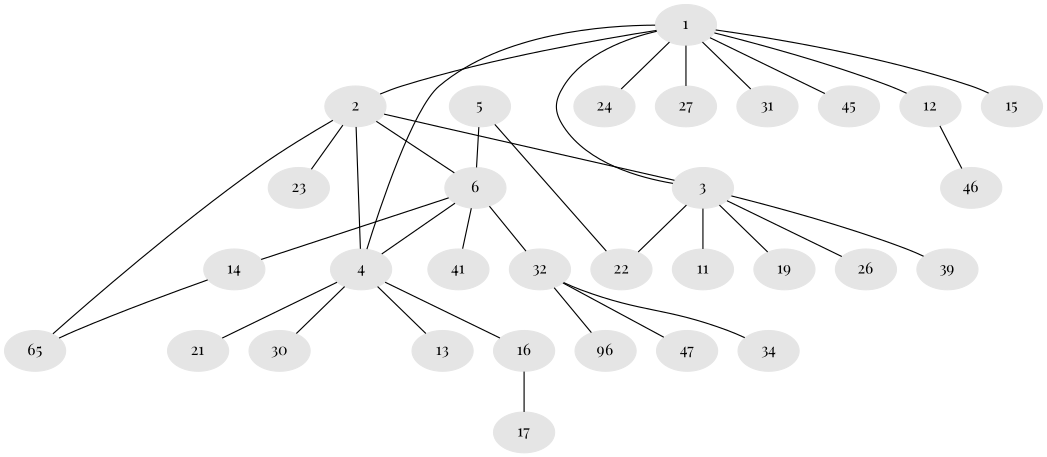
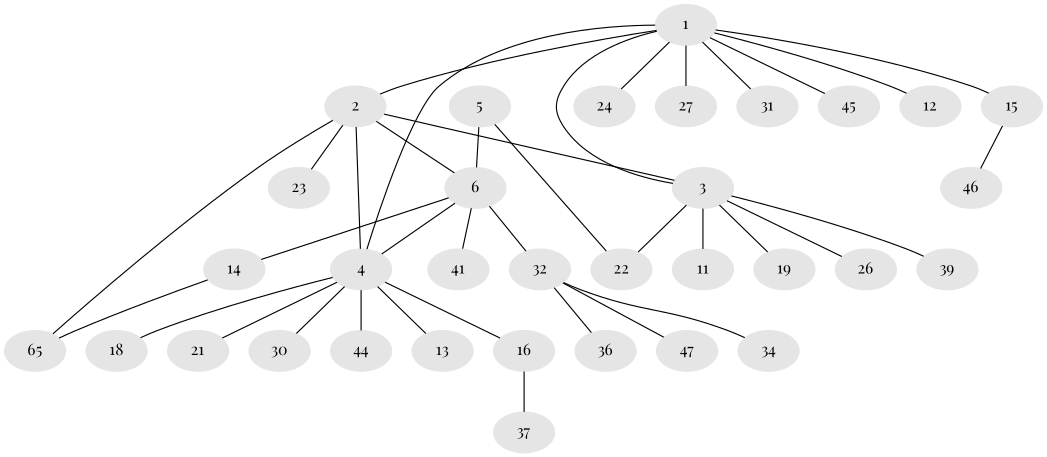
(951, 147) -> (992, 147)
none -> (117, 351)
none -> (361, 351)
(606, 351) -> (606, 351)
(524, 432) -> (524, 432)
